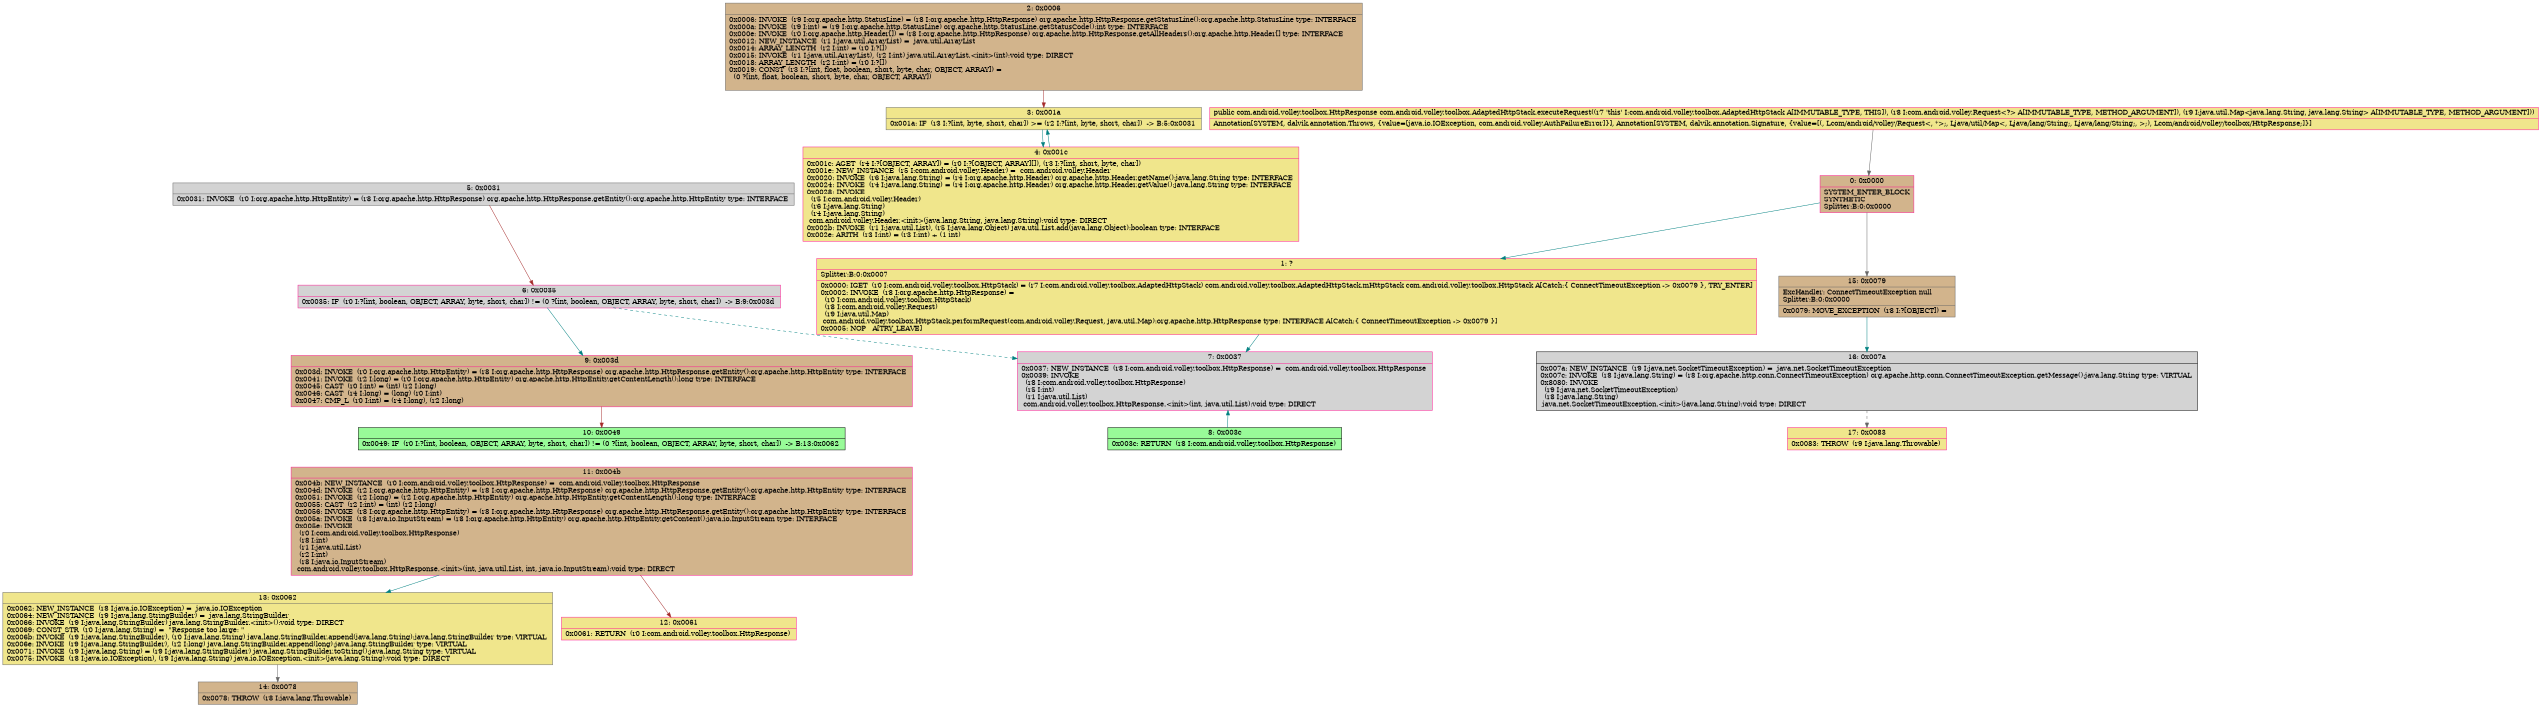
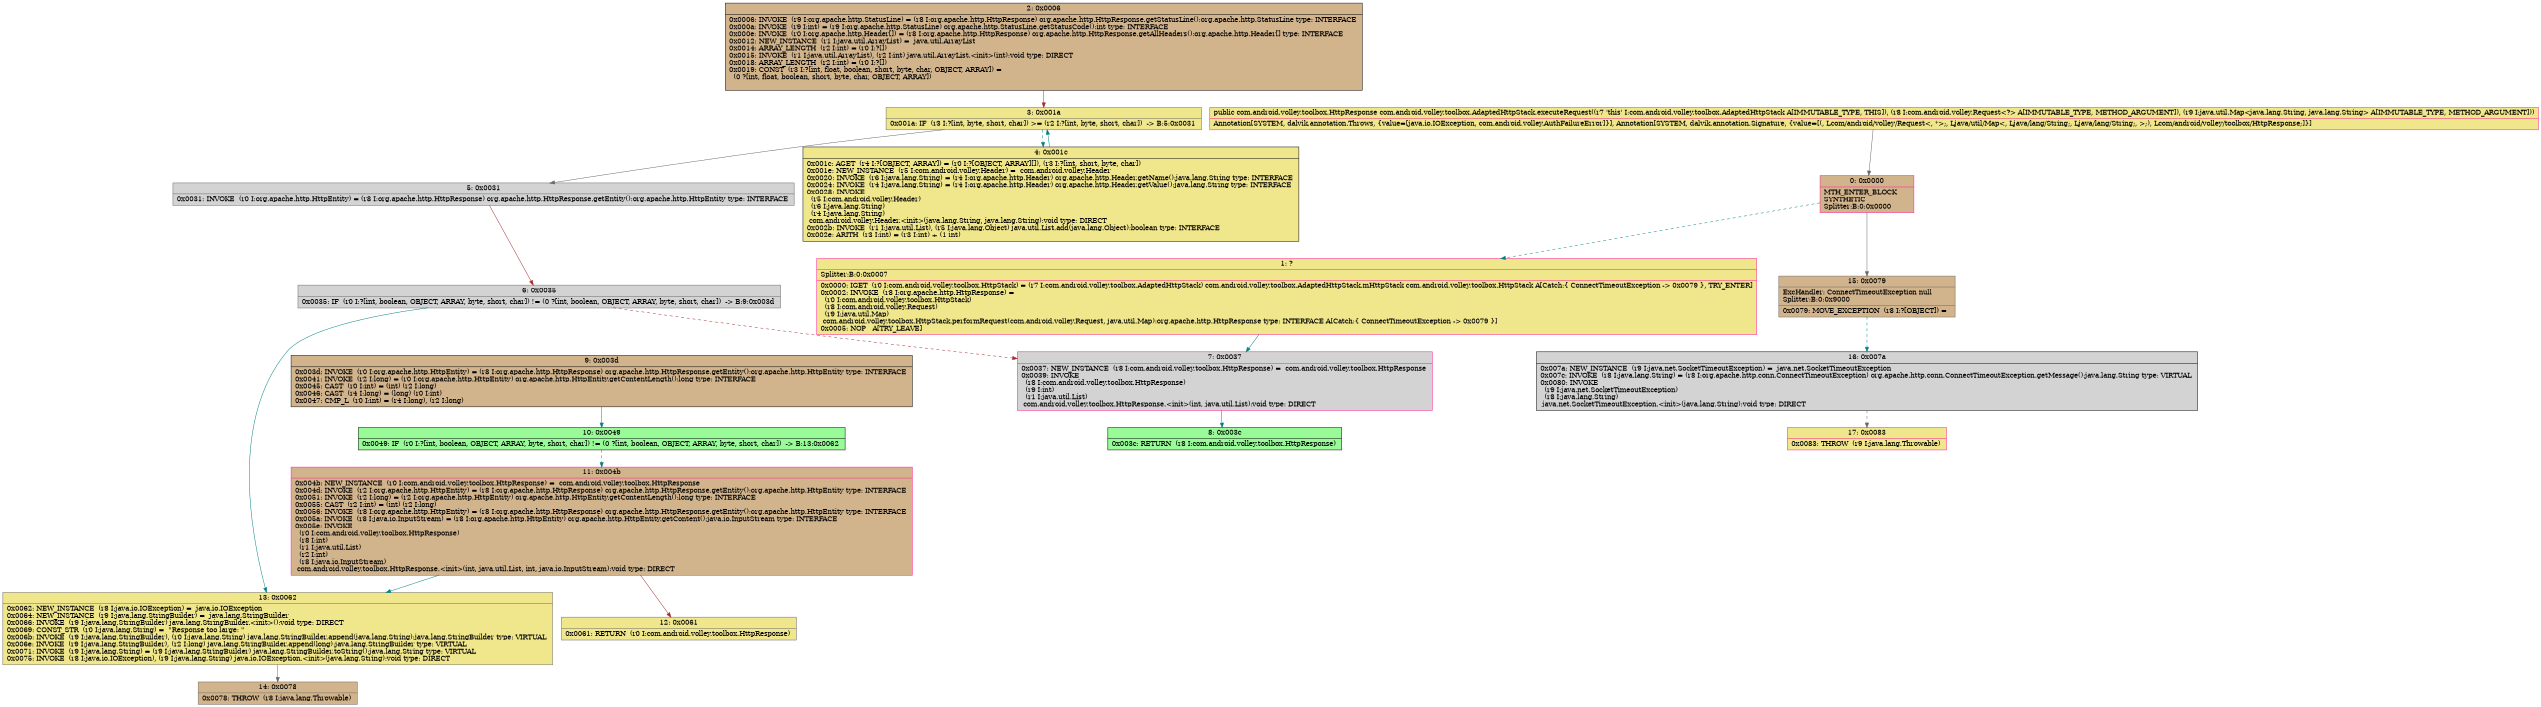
(1044, 47) -> (1044, 47)
(1043, 136) -> (1043, 136)
none -> (749, 154)
(1867, 192) -> (1861, 192)
(1051, 194) -> (1051, 194)
(1663, 230) -> (1663, 230)
(539, 297) -> (539, 297)
(1816, 300) -> (1816, 300)
(564, 330) -> (264, 393)
(1867, 332) -> (1867, 332)
(813, 335) -> (813, 335)
(602, 381) -> (602, 381)
(1571, 383) -> (1571, 383)
(1038, 390) -> (1038, 390)
(602, 415) -> (602, 415)
(1228, 421) -> (1222, 417)
none -> (602, 456)
(679, 629) -> (679, 629)
